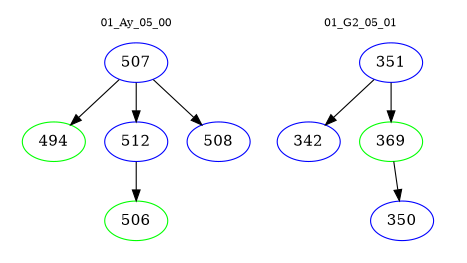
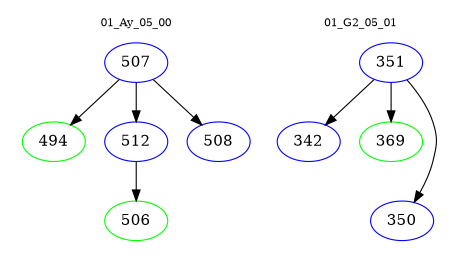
(396, 176) -> (436, 134)
